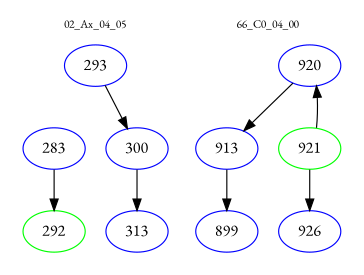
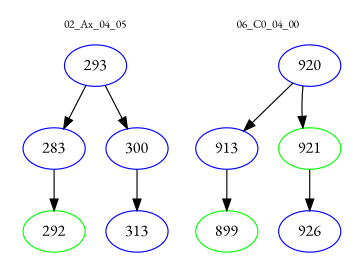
(268, 25) -> (268, 25)
none -> (77, 102)
(317, 113) -> (302, 101)
(227, 231) -> (227, 231)
